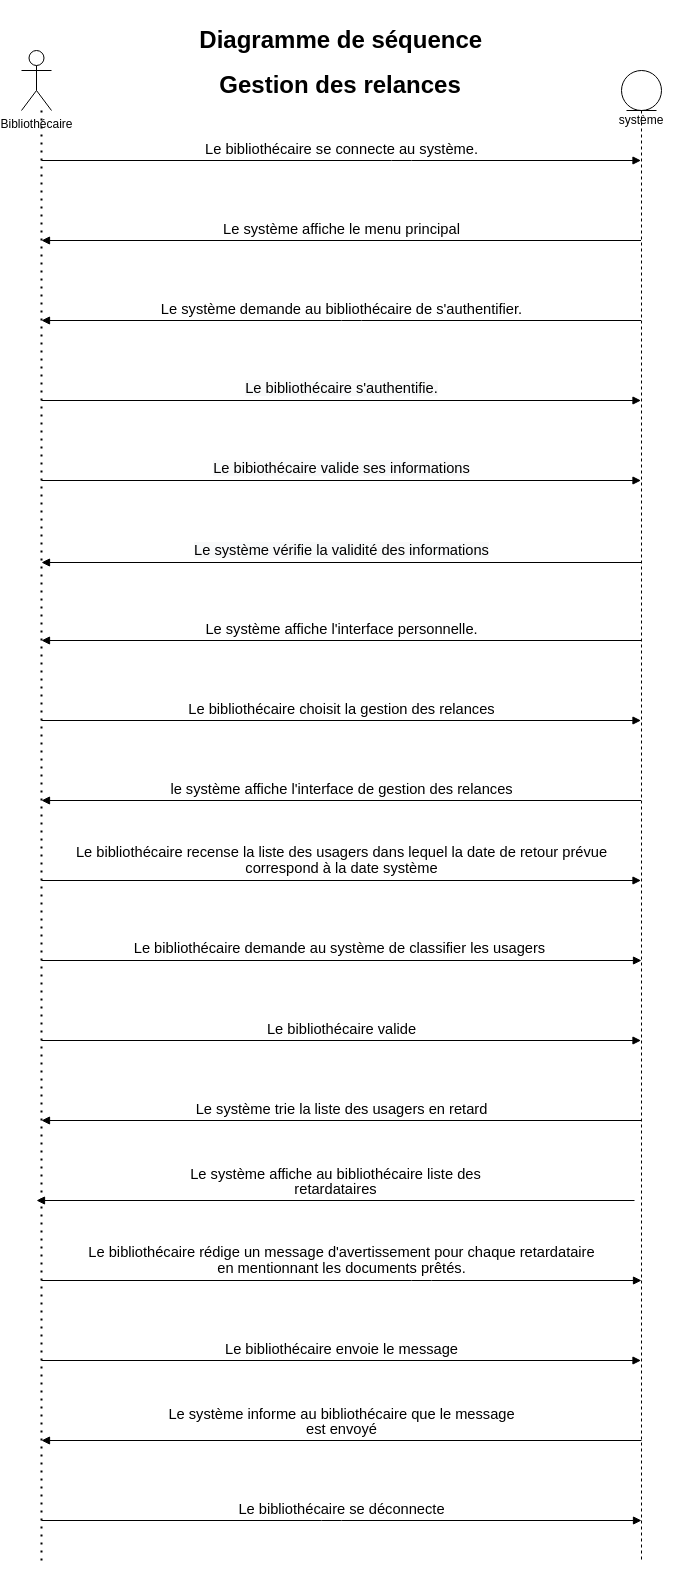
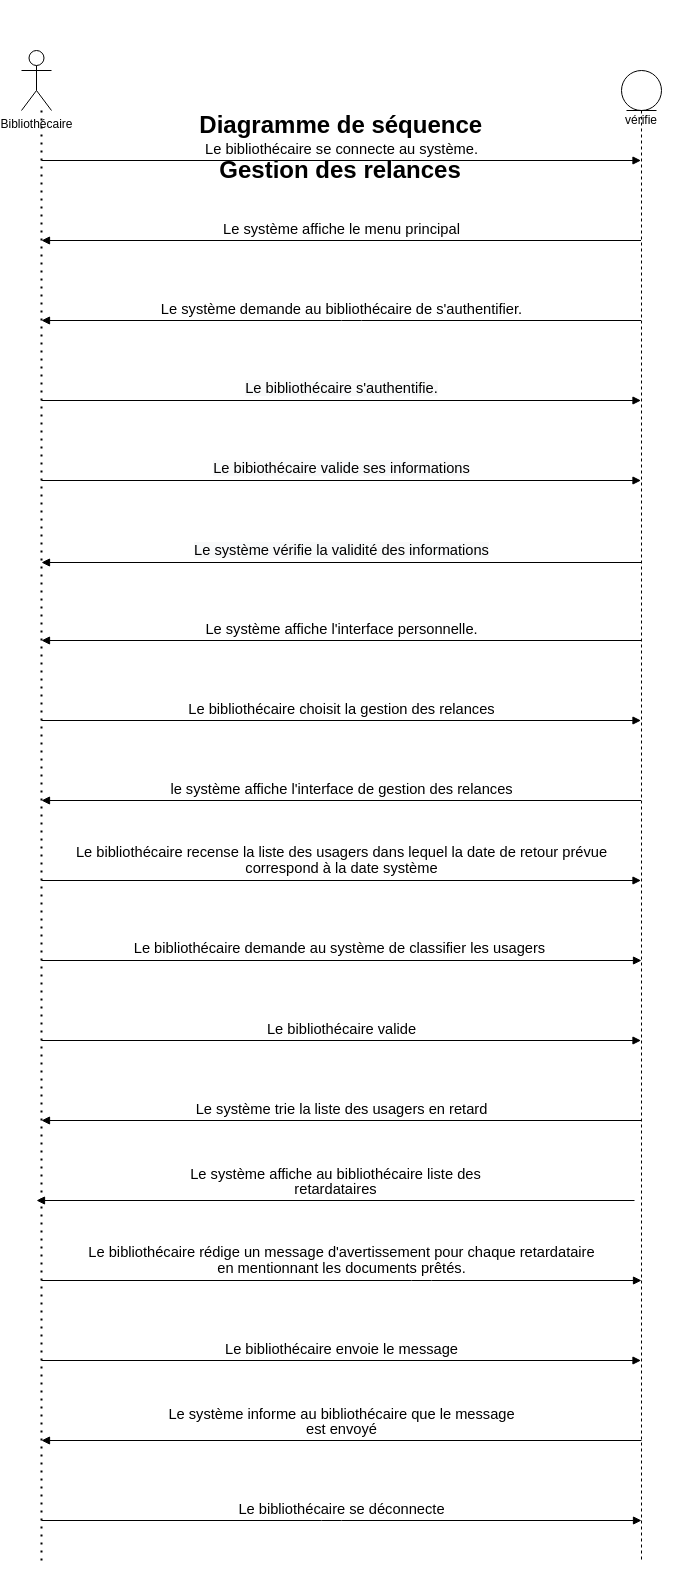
(352, 66) -> (352, 151)
(642, 128) -> (642, 128)
